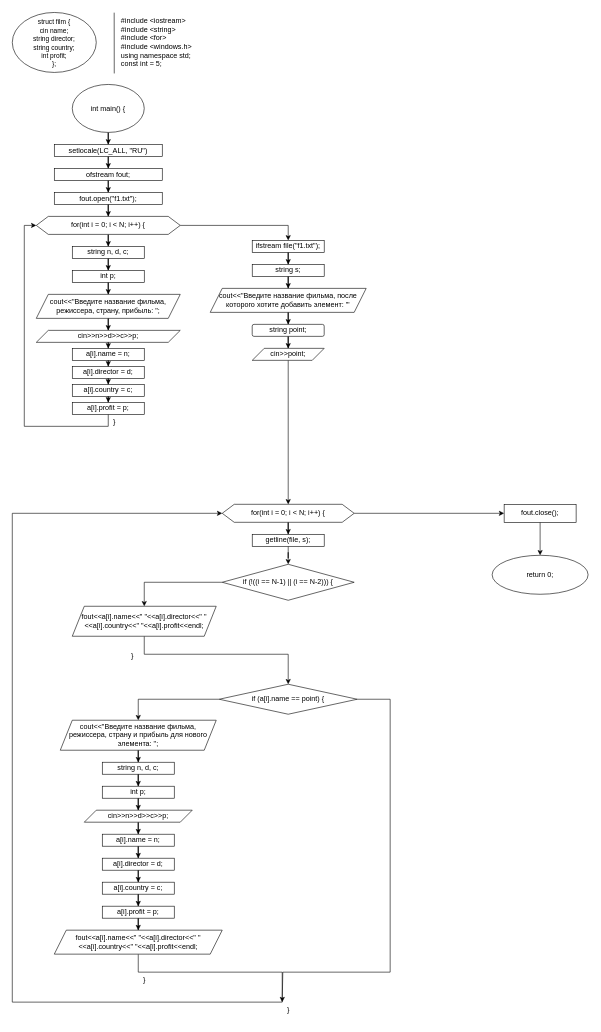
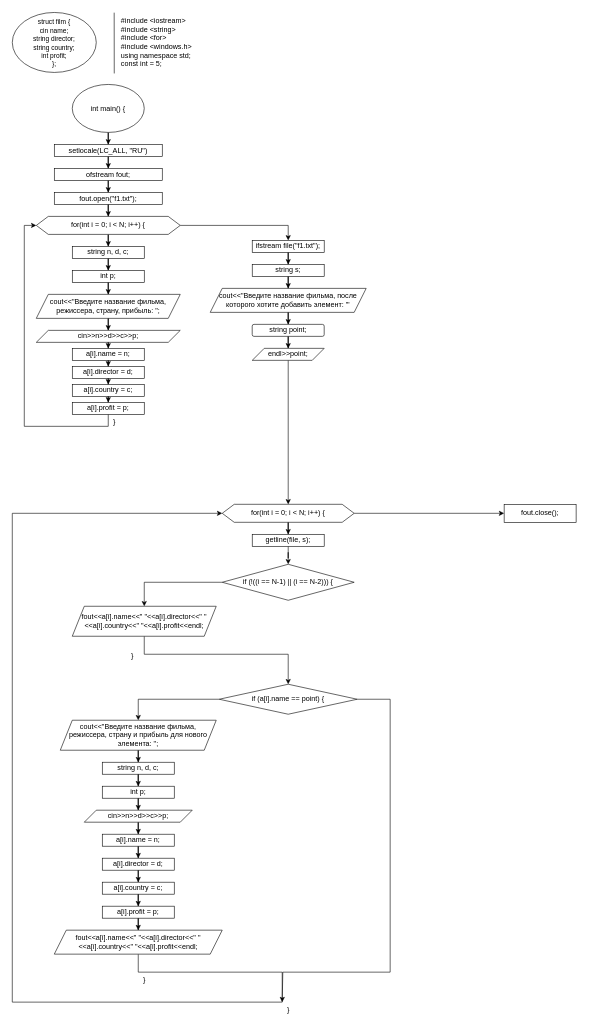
(288, 354) -> (288, 354)
(540, 549) -> none
(540, 575) -> none
